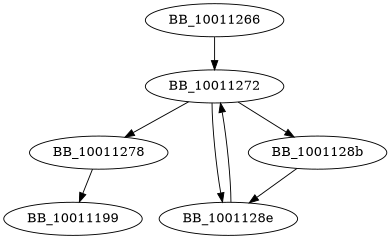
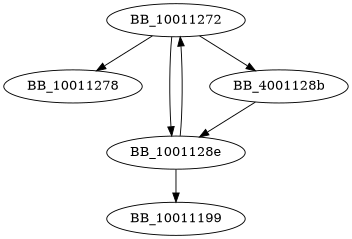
(215, 20) -> none
(318, 153) -> (279, 86)
(88, 181) -> (176, 181)
